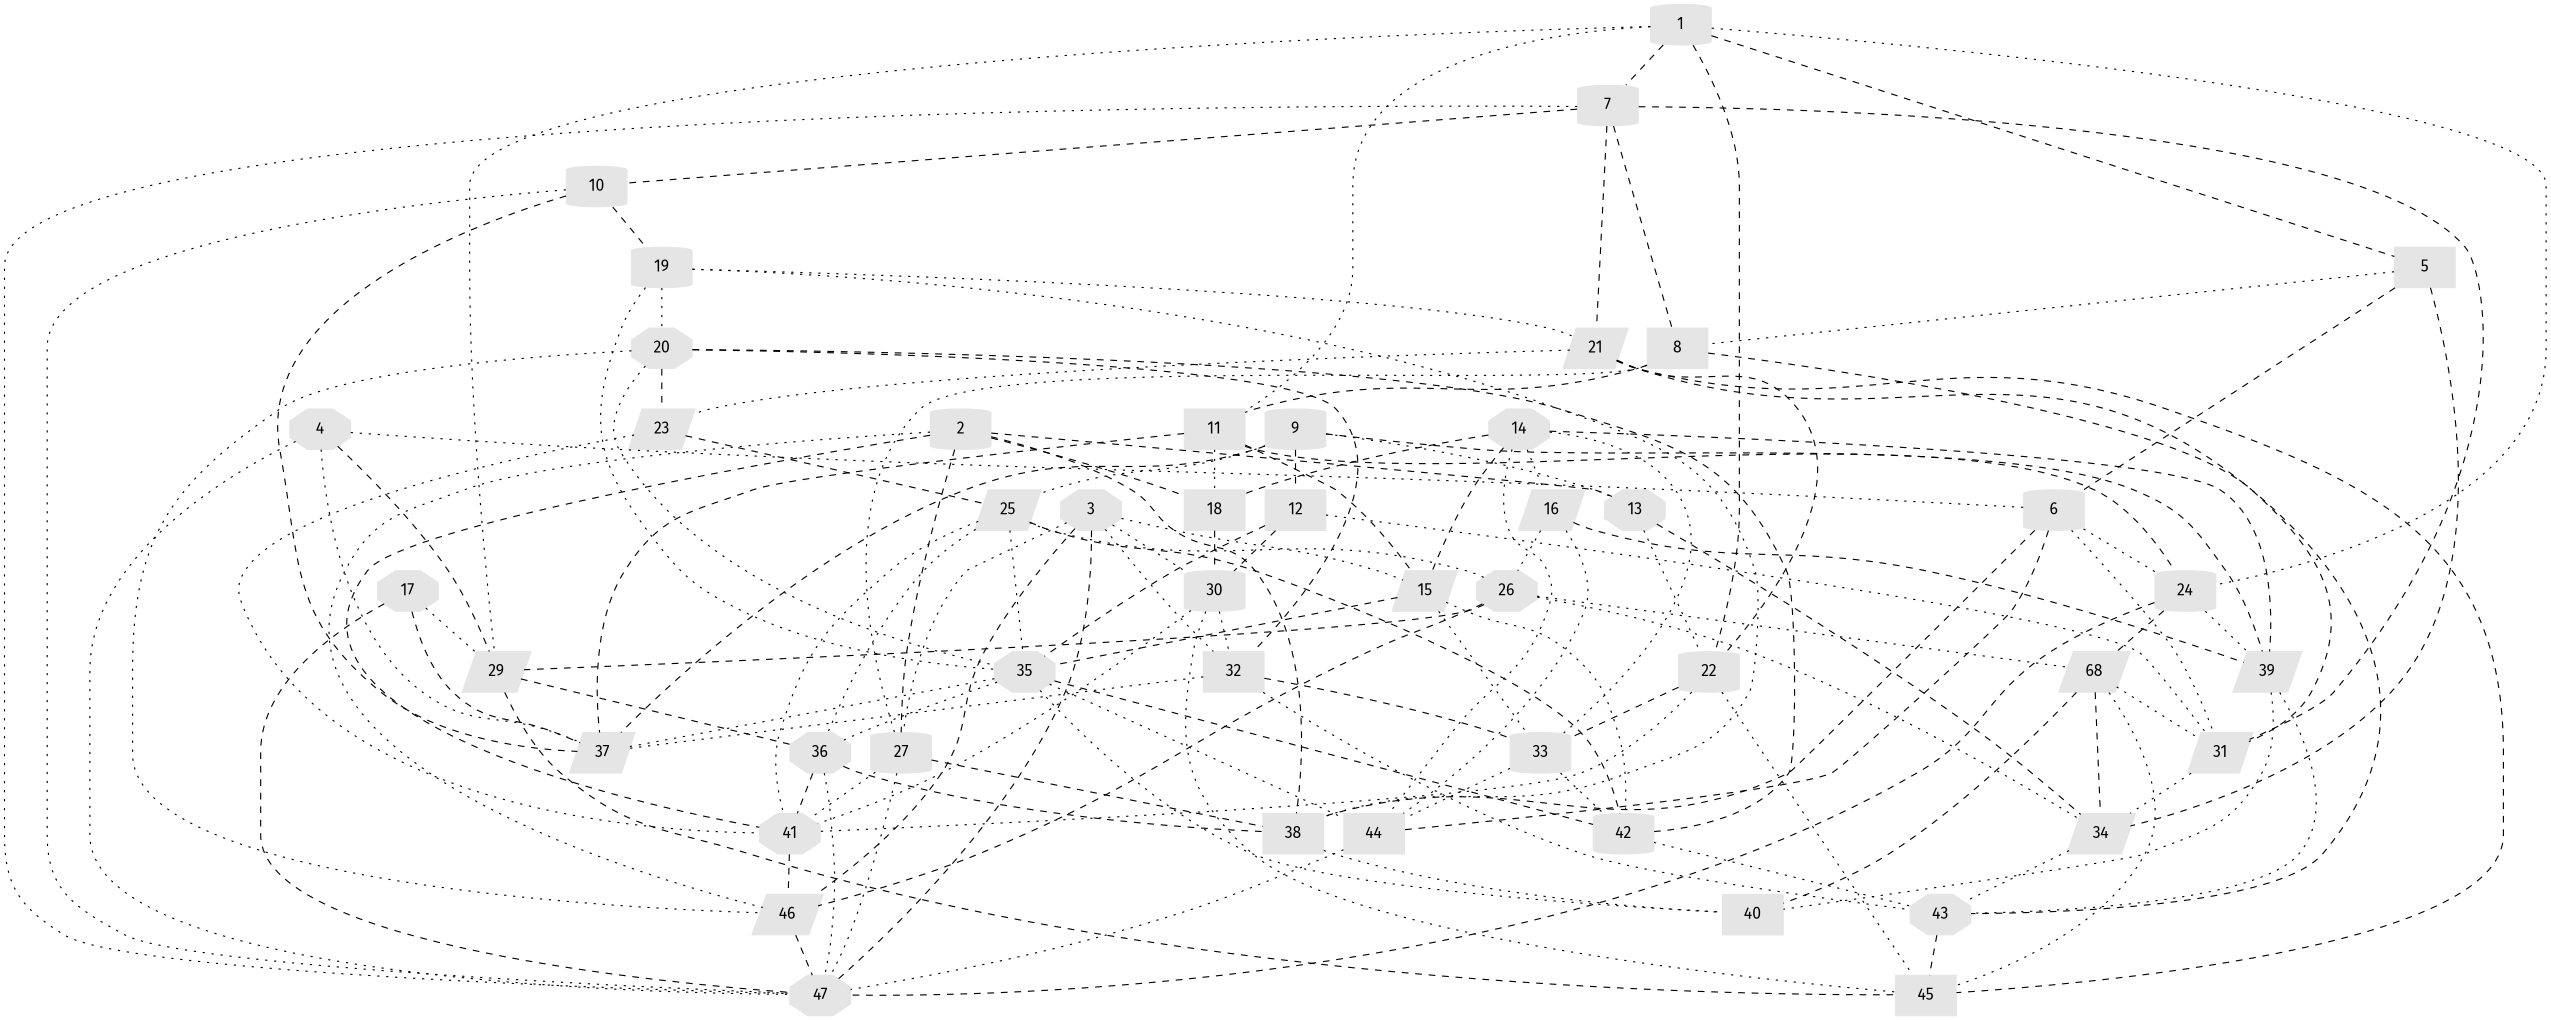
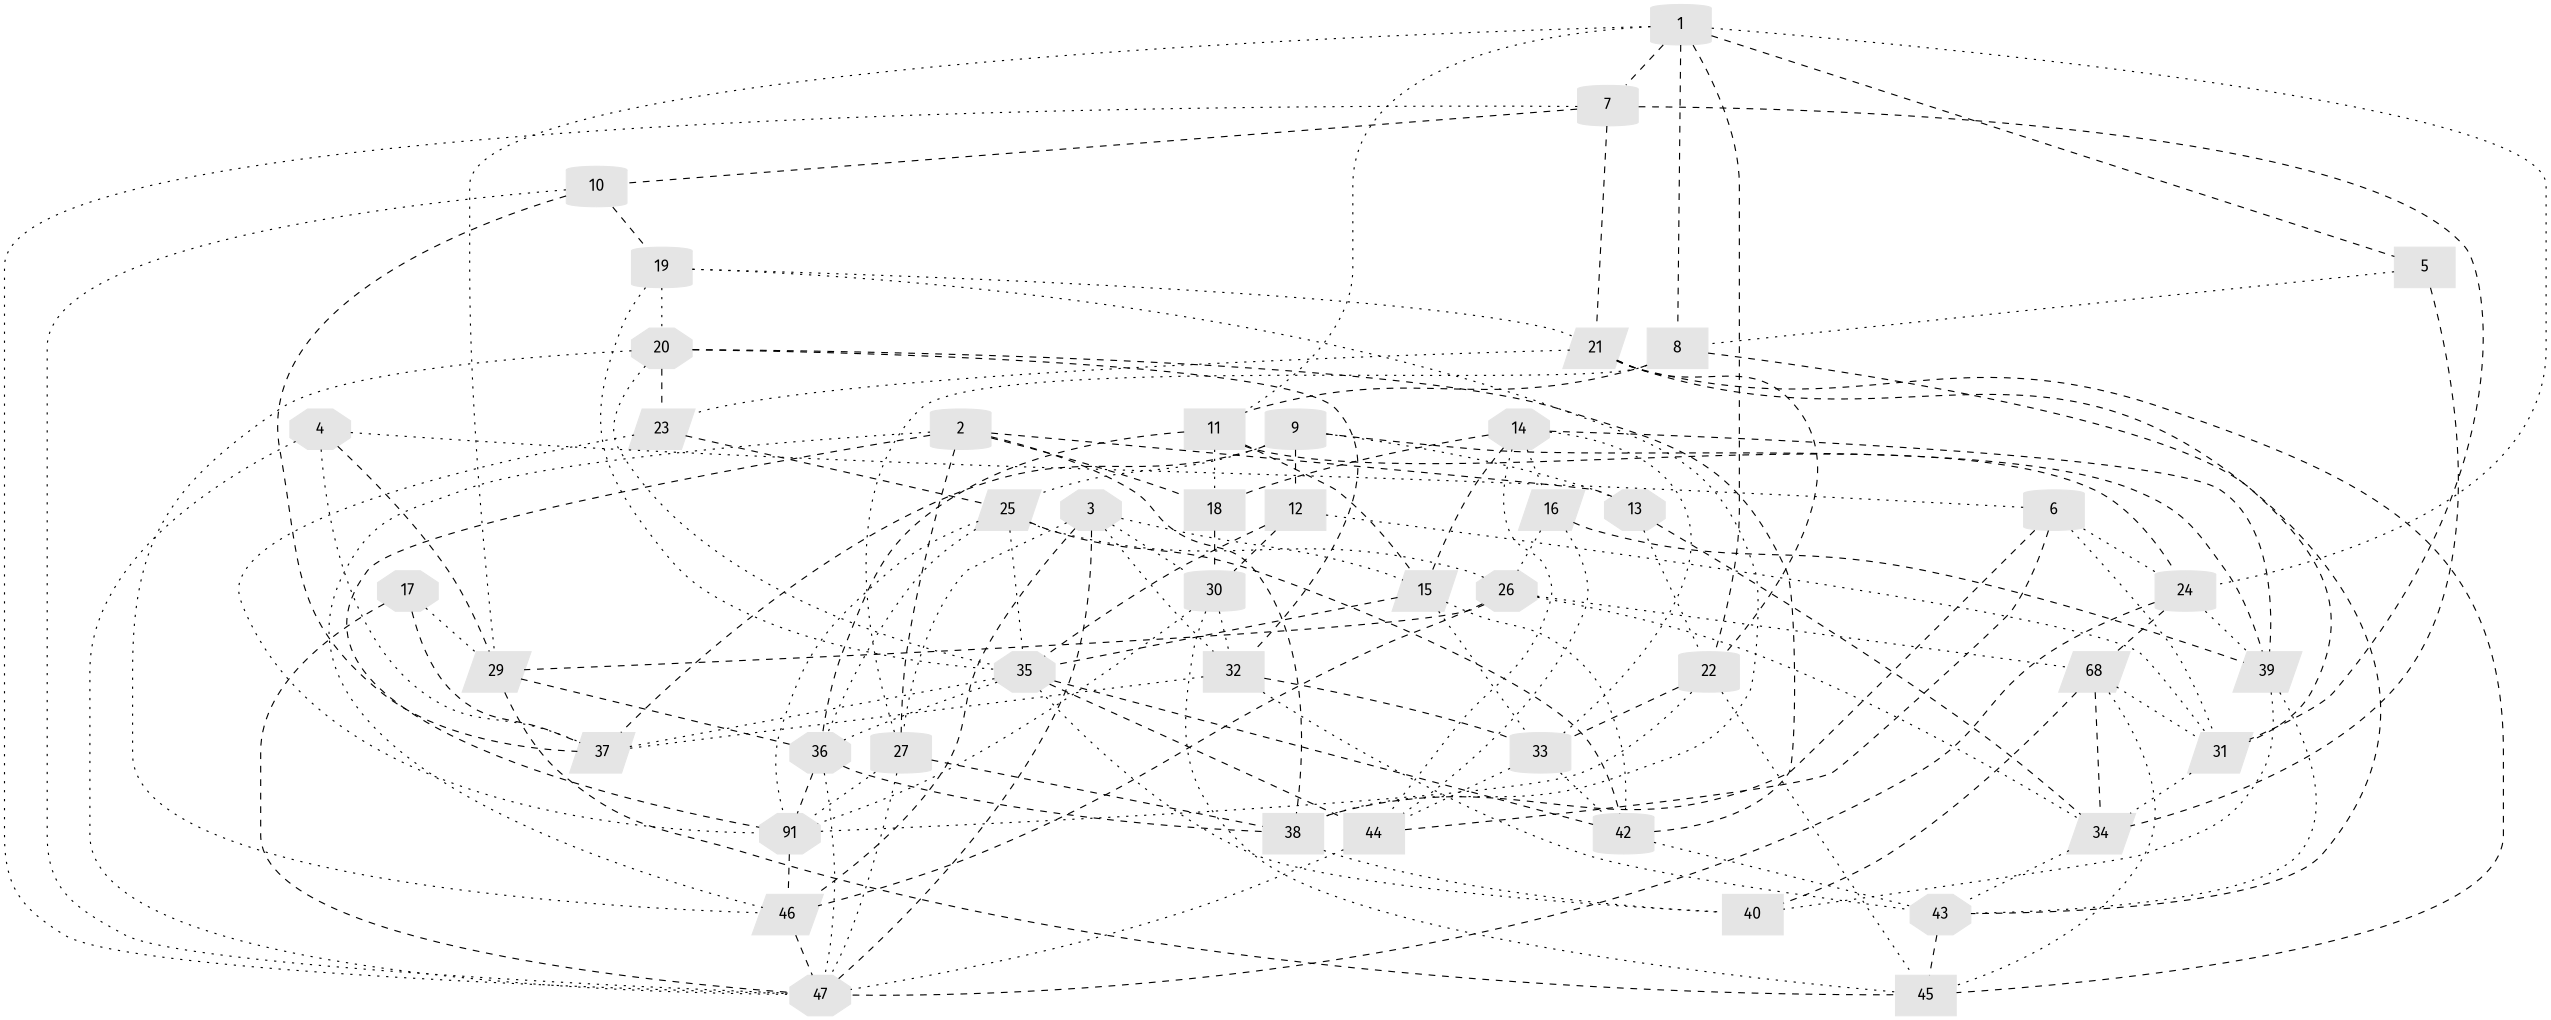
(1643, 227) -> (1679, 186)
(2238, 389) -> none
(808, 479) -> (928, 515)
(1204, 754) -> (1204, 754)
(790, 834) -> (790, 834)
